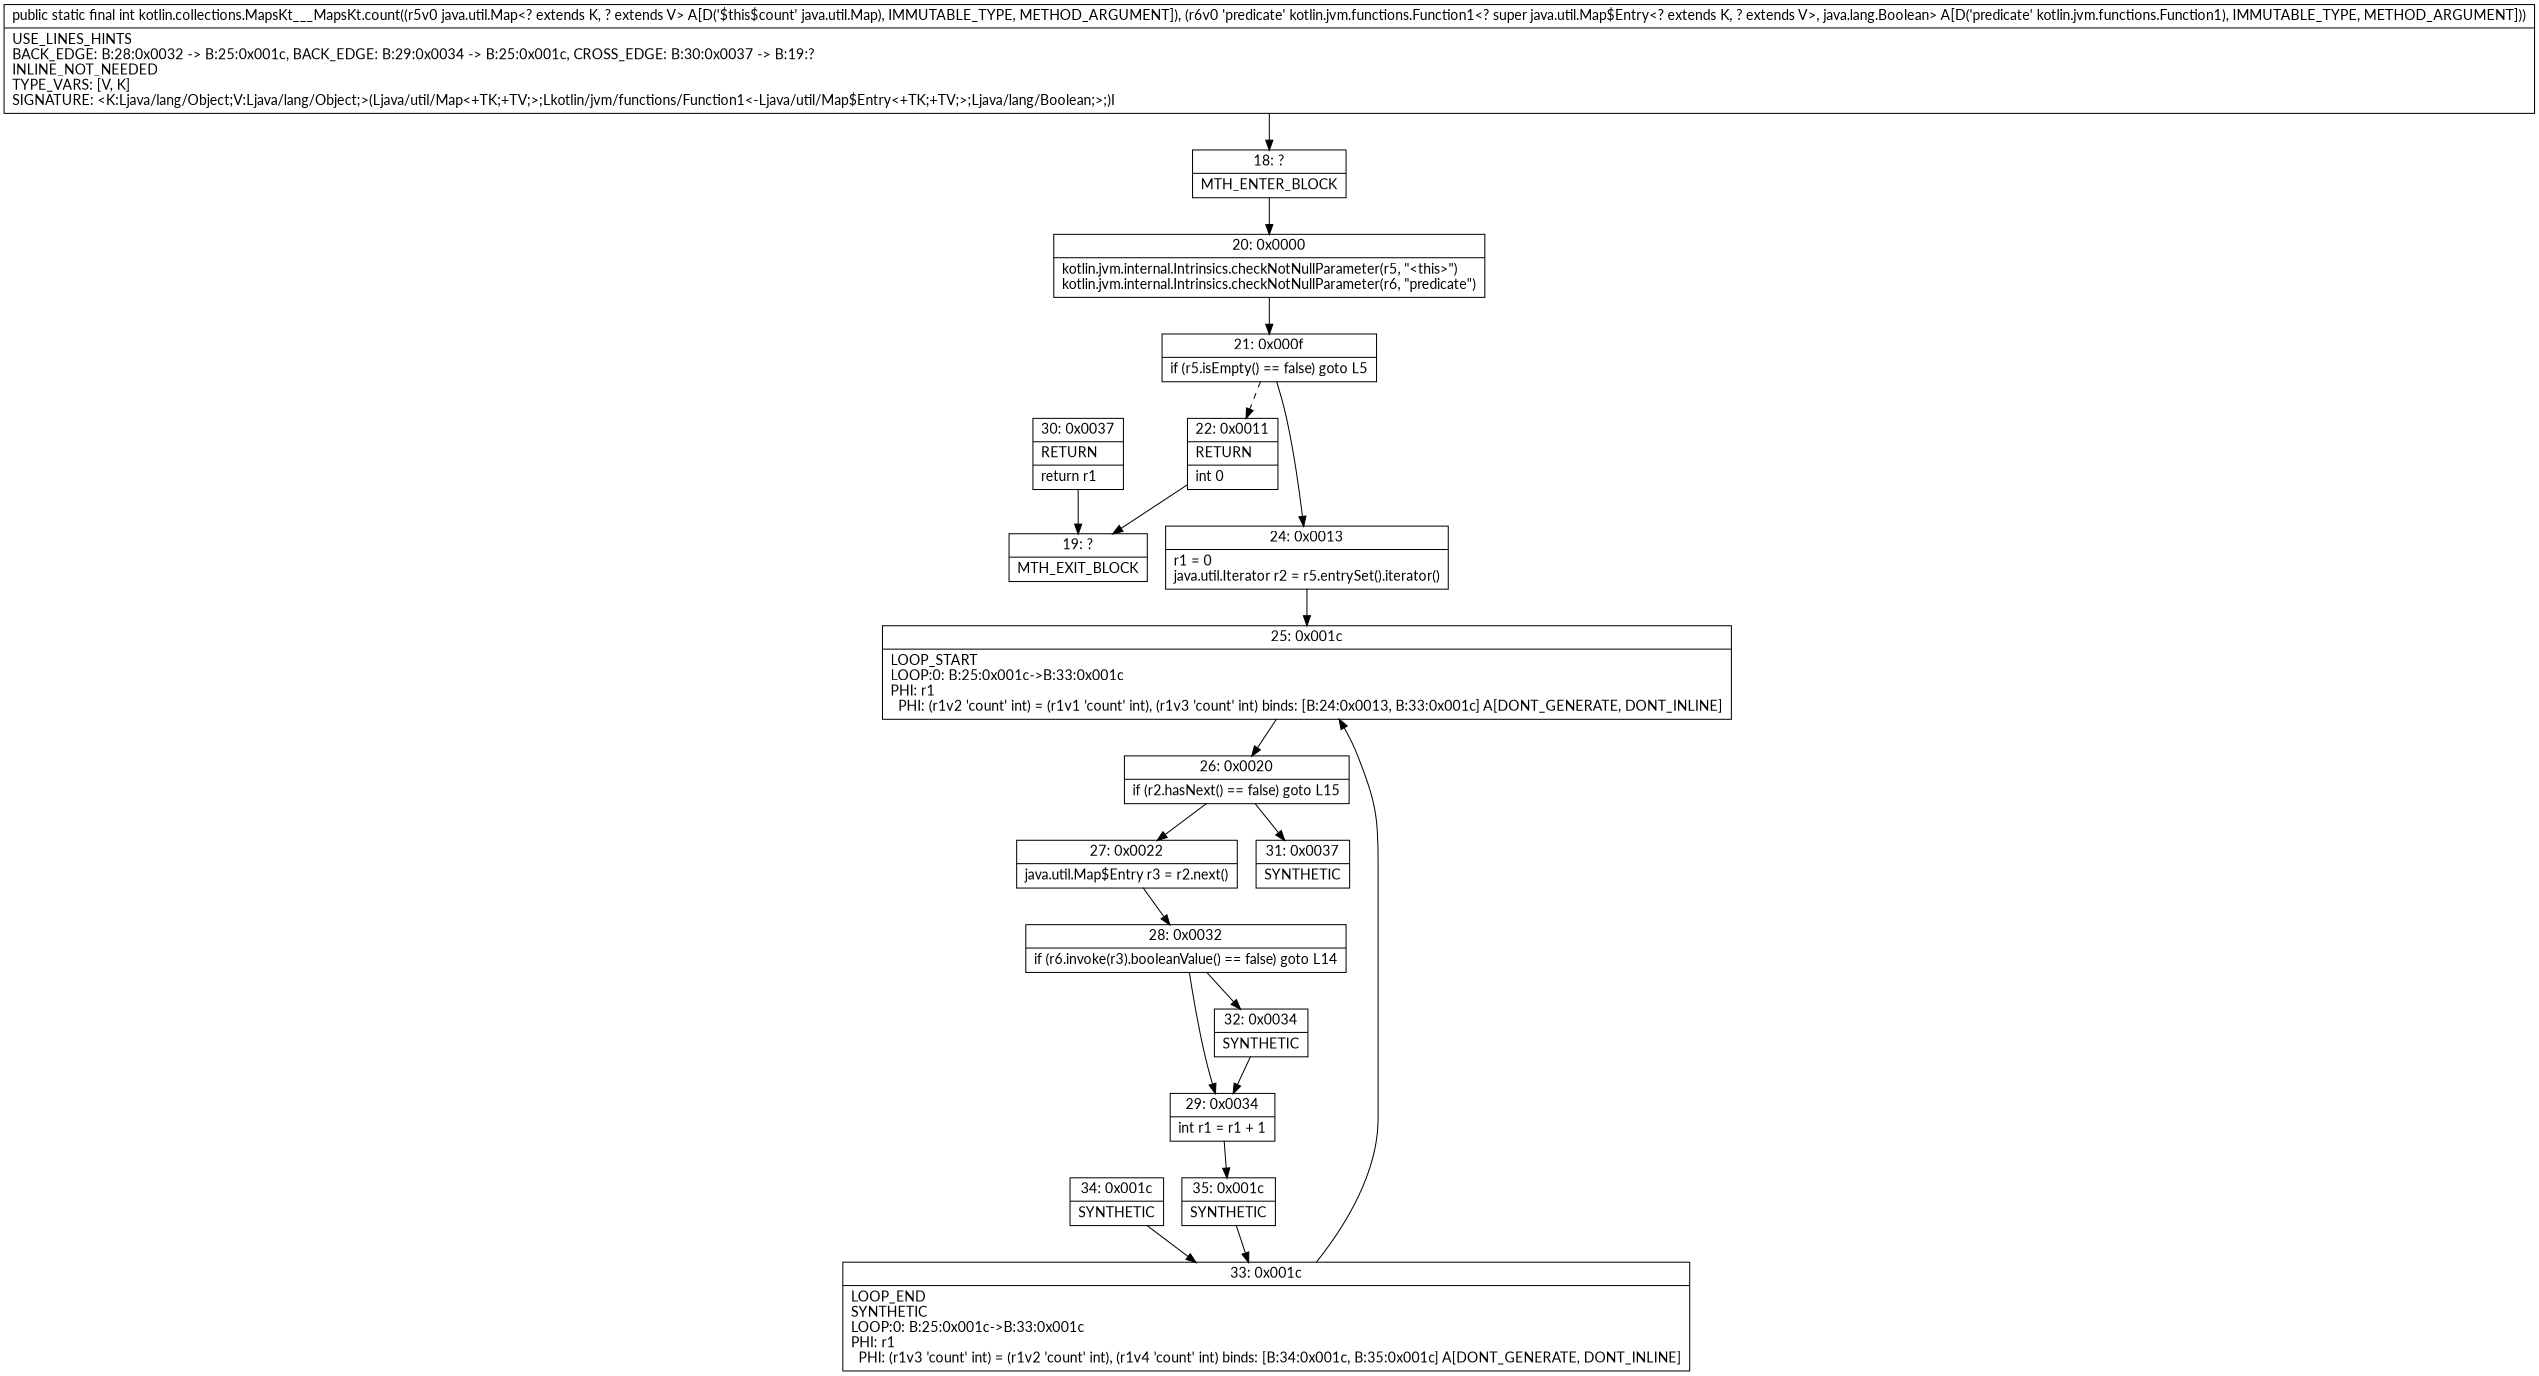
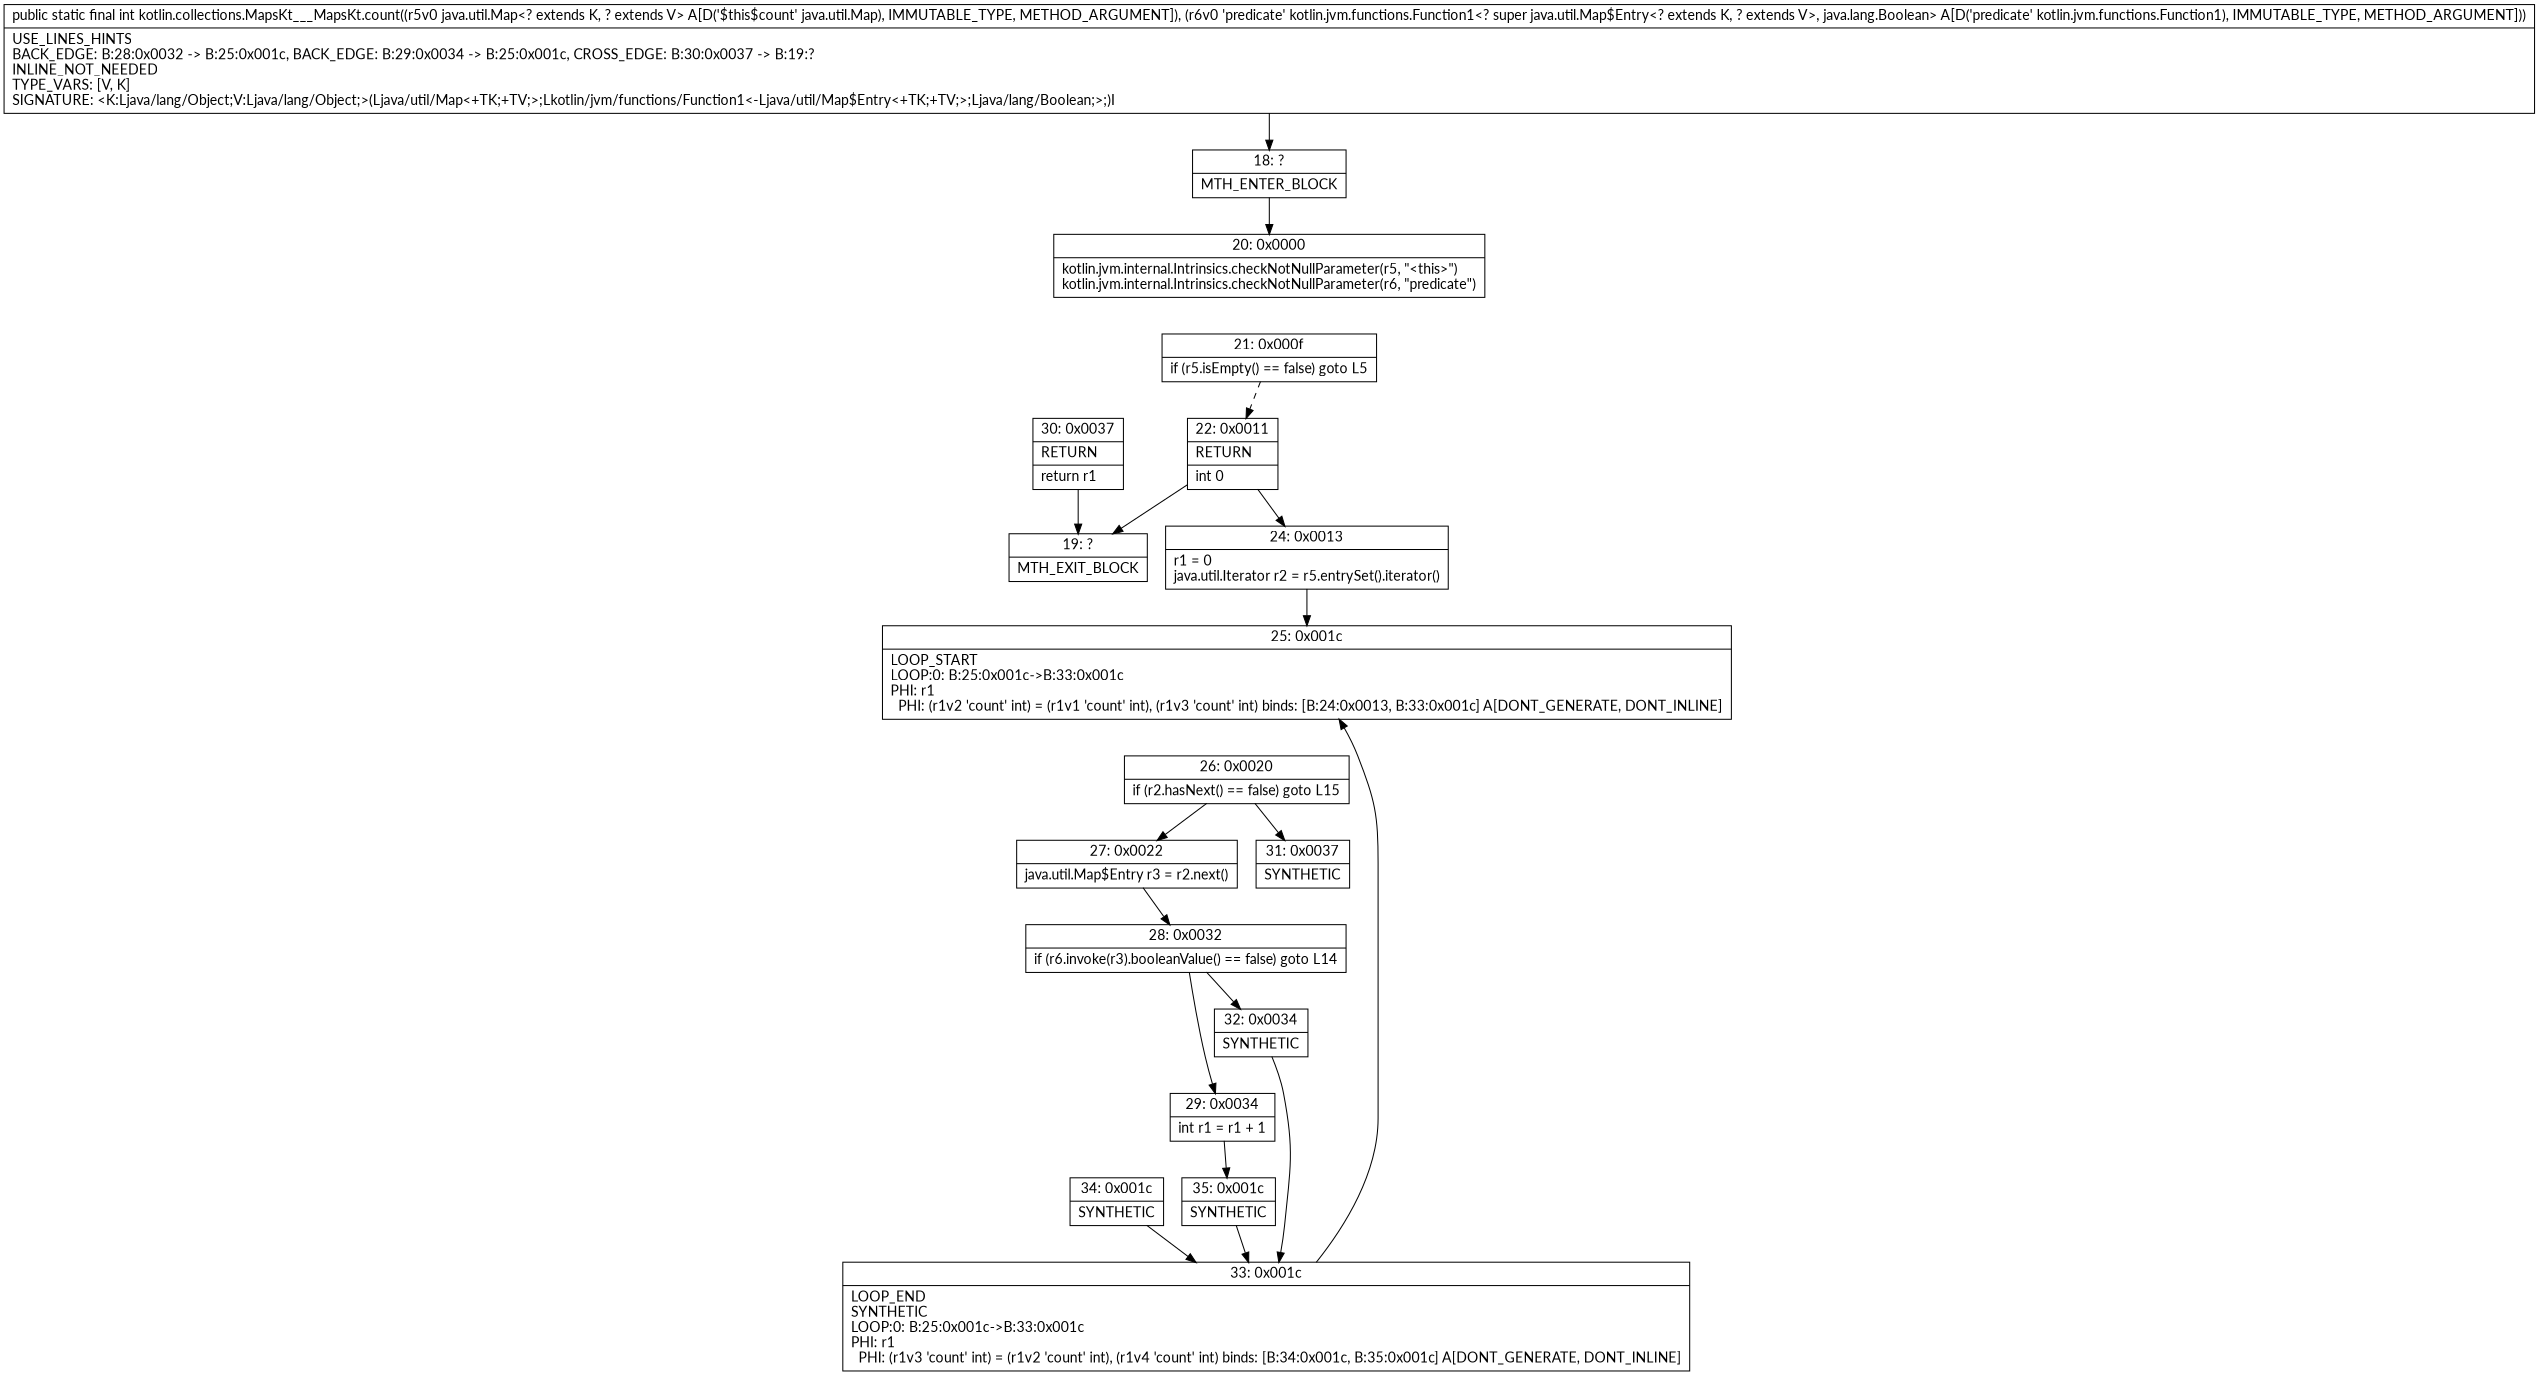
(1269, 311) -> none
(1292, 448) -> (1268, 504)
(1267, 733) -> none
(1244, 1070) -> (1290, 1154)
